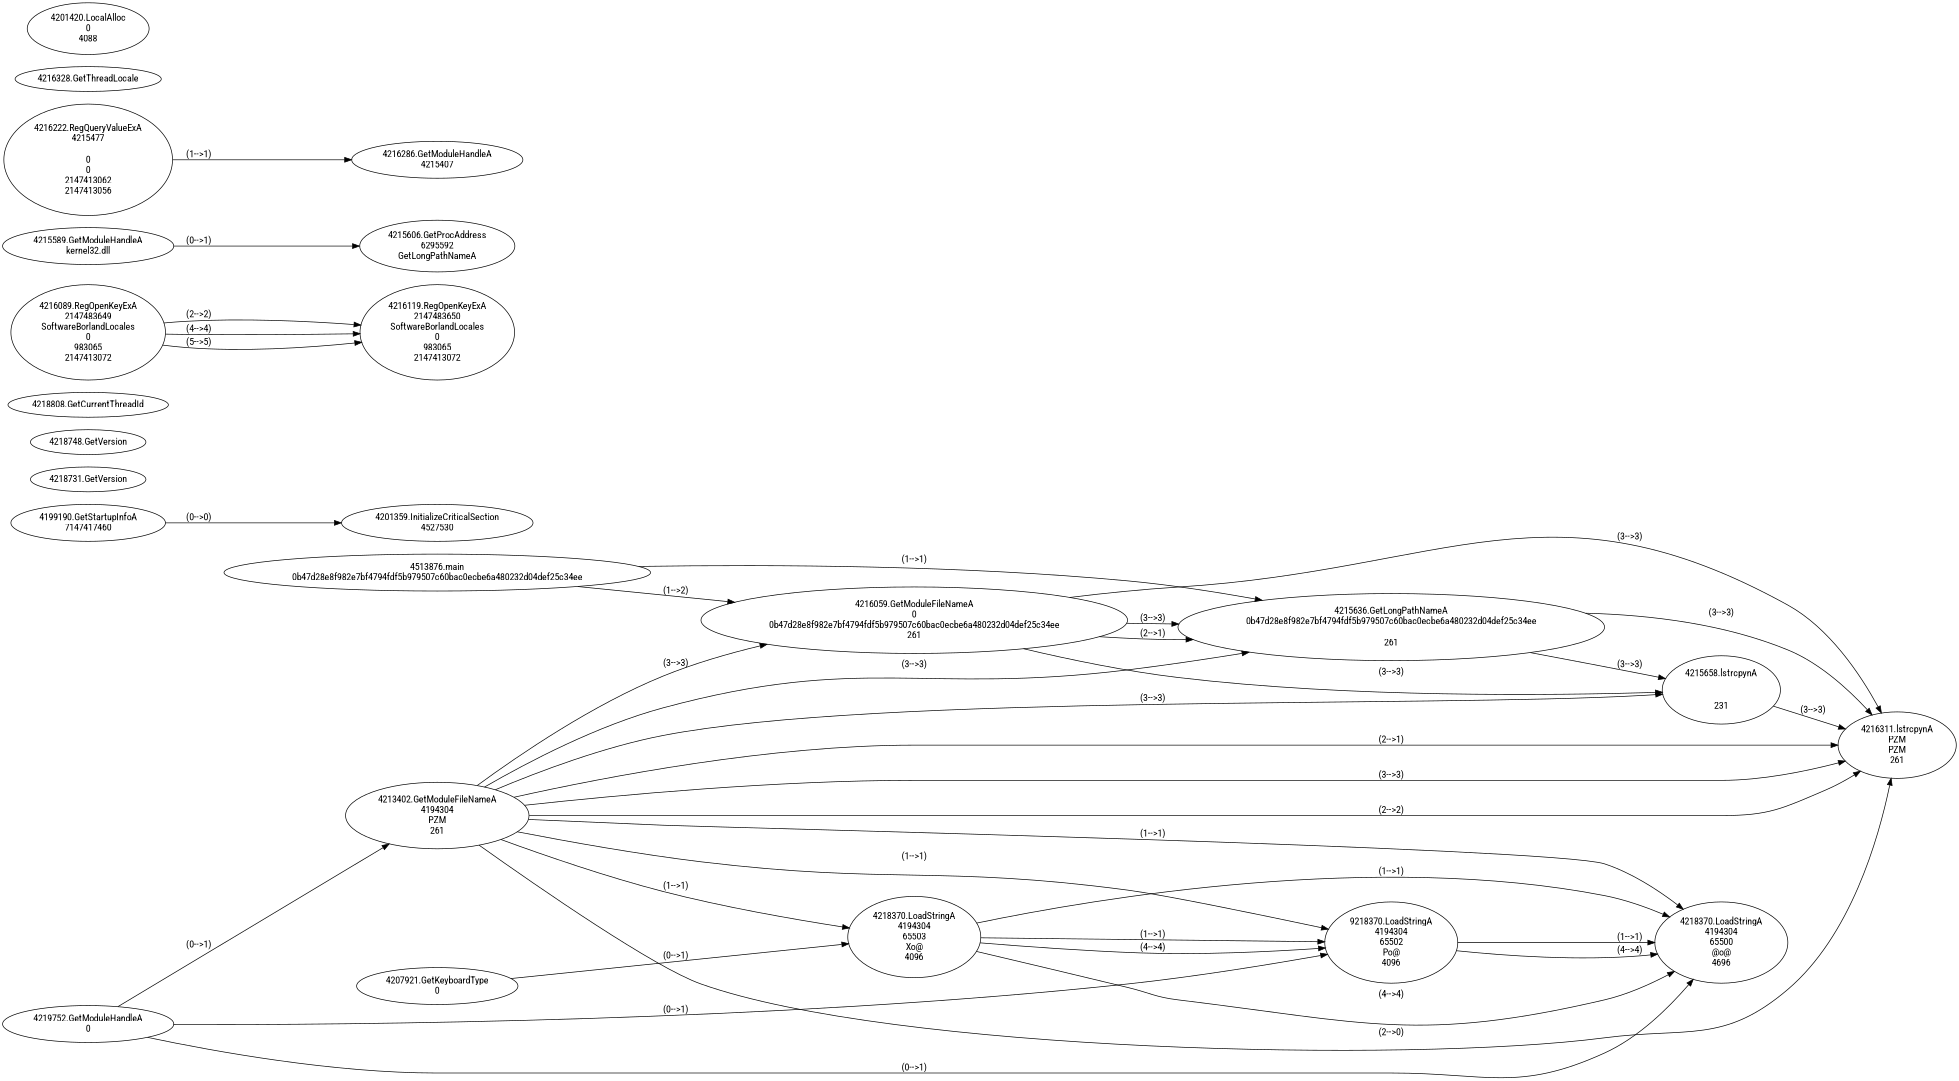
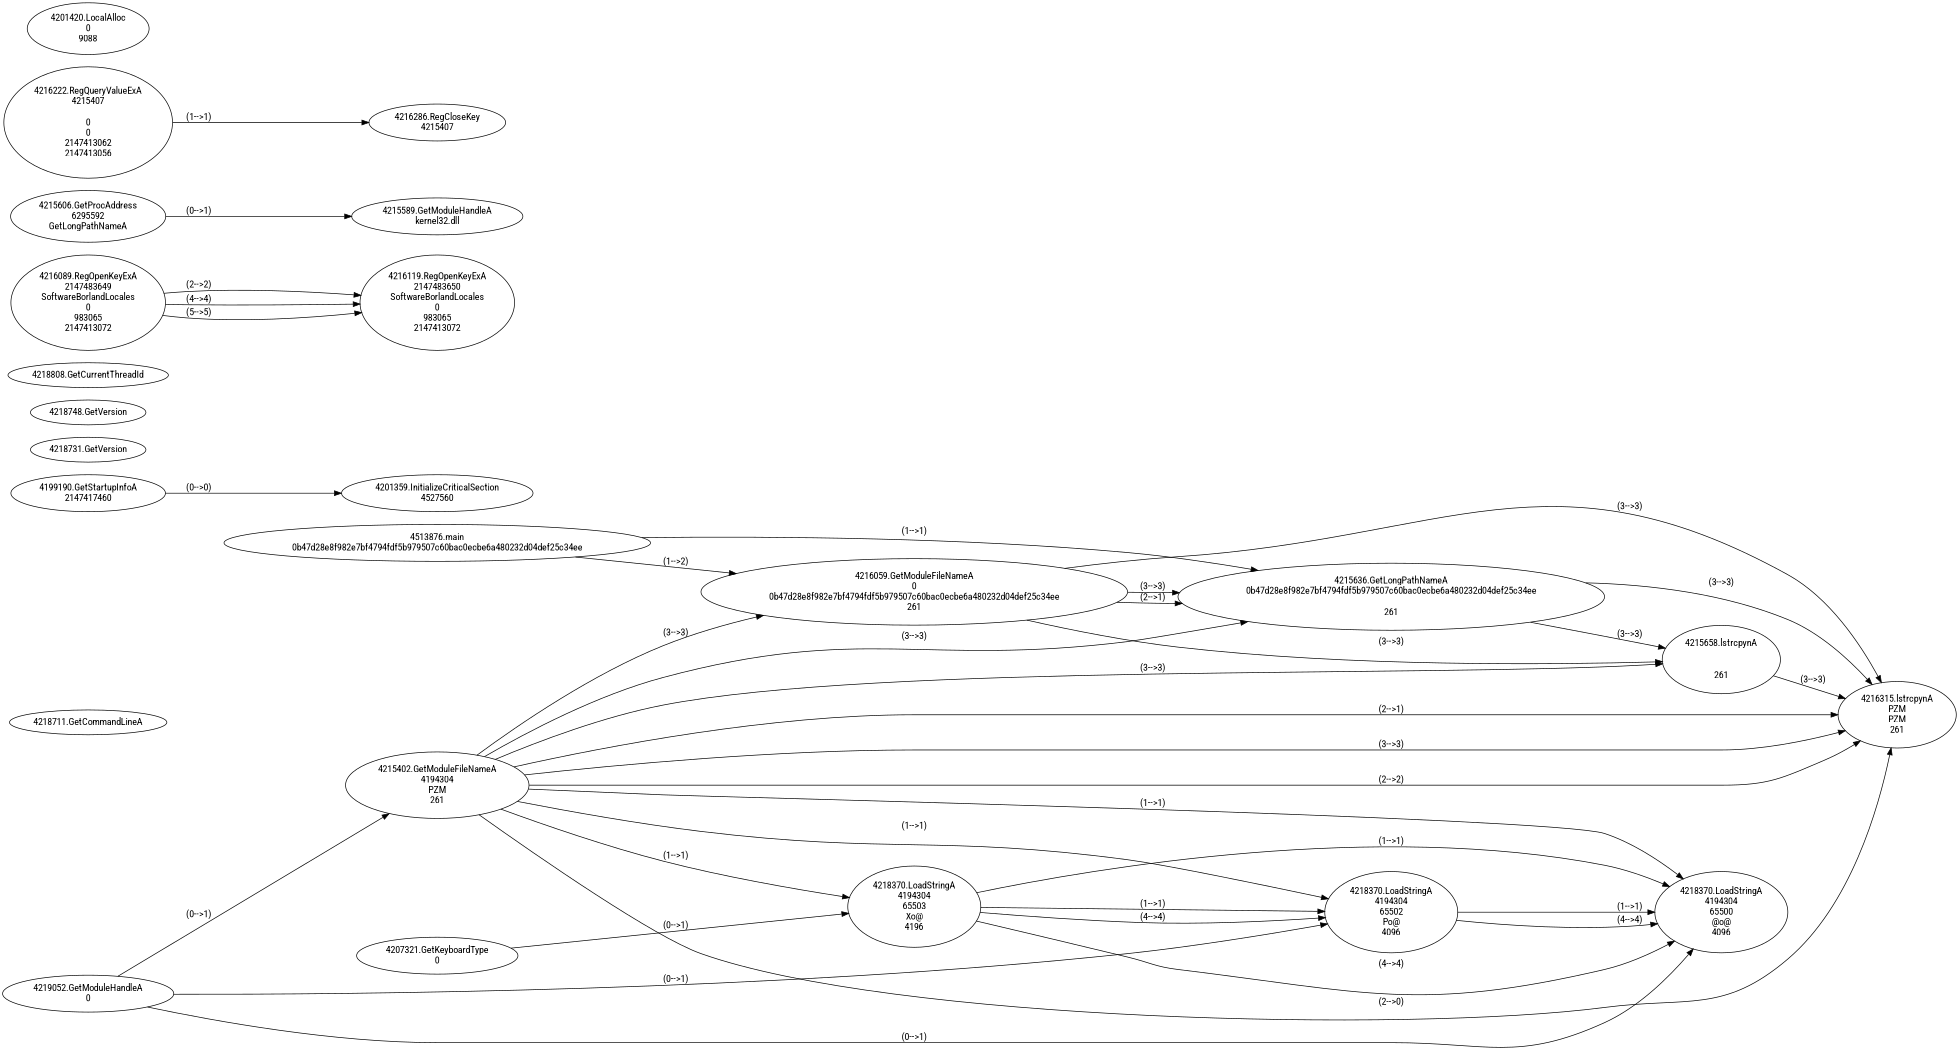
(88, 29) -> (88, 29)
(88, 79) -> none
(88, 160) -> (88, 123)
(437, 160) -> (437, 123)
(263, 246) -> (255, 216)
(88, 523) -> (88, 493)
(437, 523) -> (437, 493)
(1721, 690) -> (1721, 660)
none -> (88, 722)
(1897, 745) -> (1897, 715)
(437, 816) -> (437, 785)
(914, 937) -> (914, 907)
(1391, 943) -> (1391, 912)
(1721, 943) -> (1721, 912)
(437, 986) -> (437, 956)
(88, 1024) -> (88, 994)
